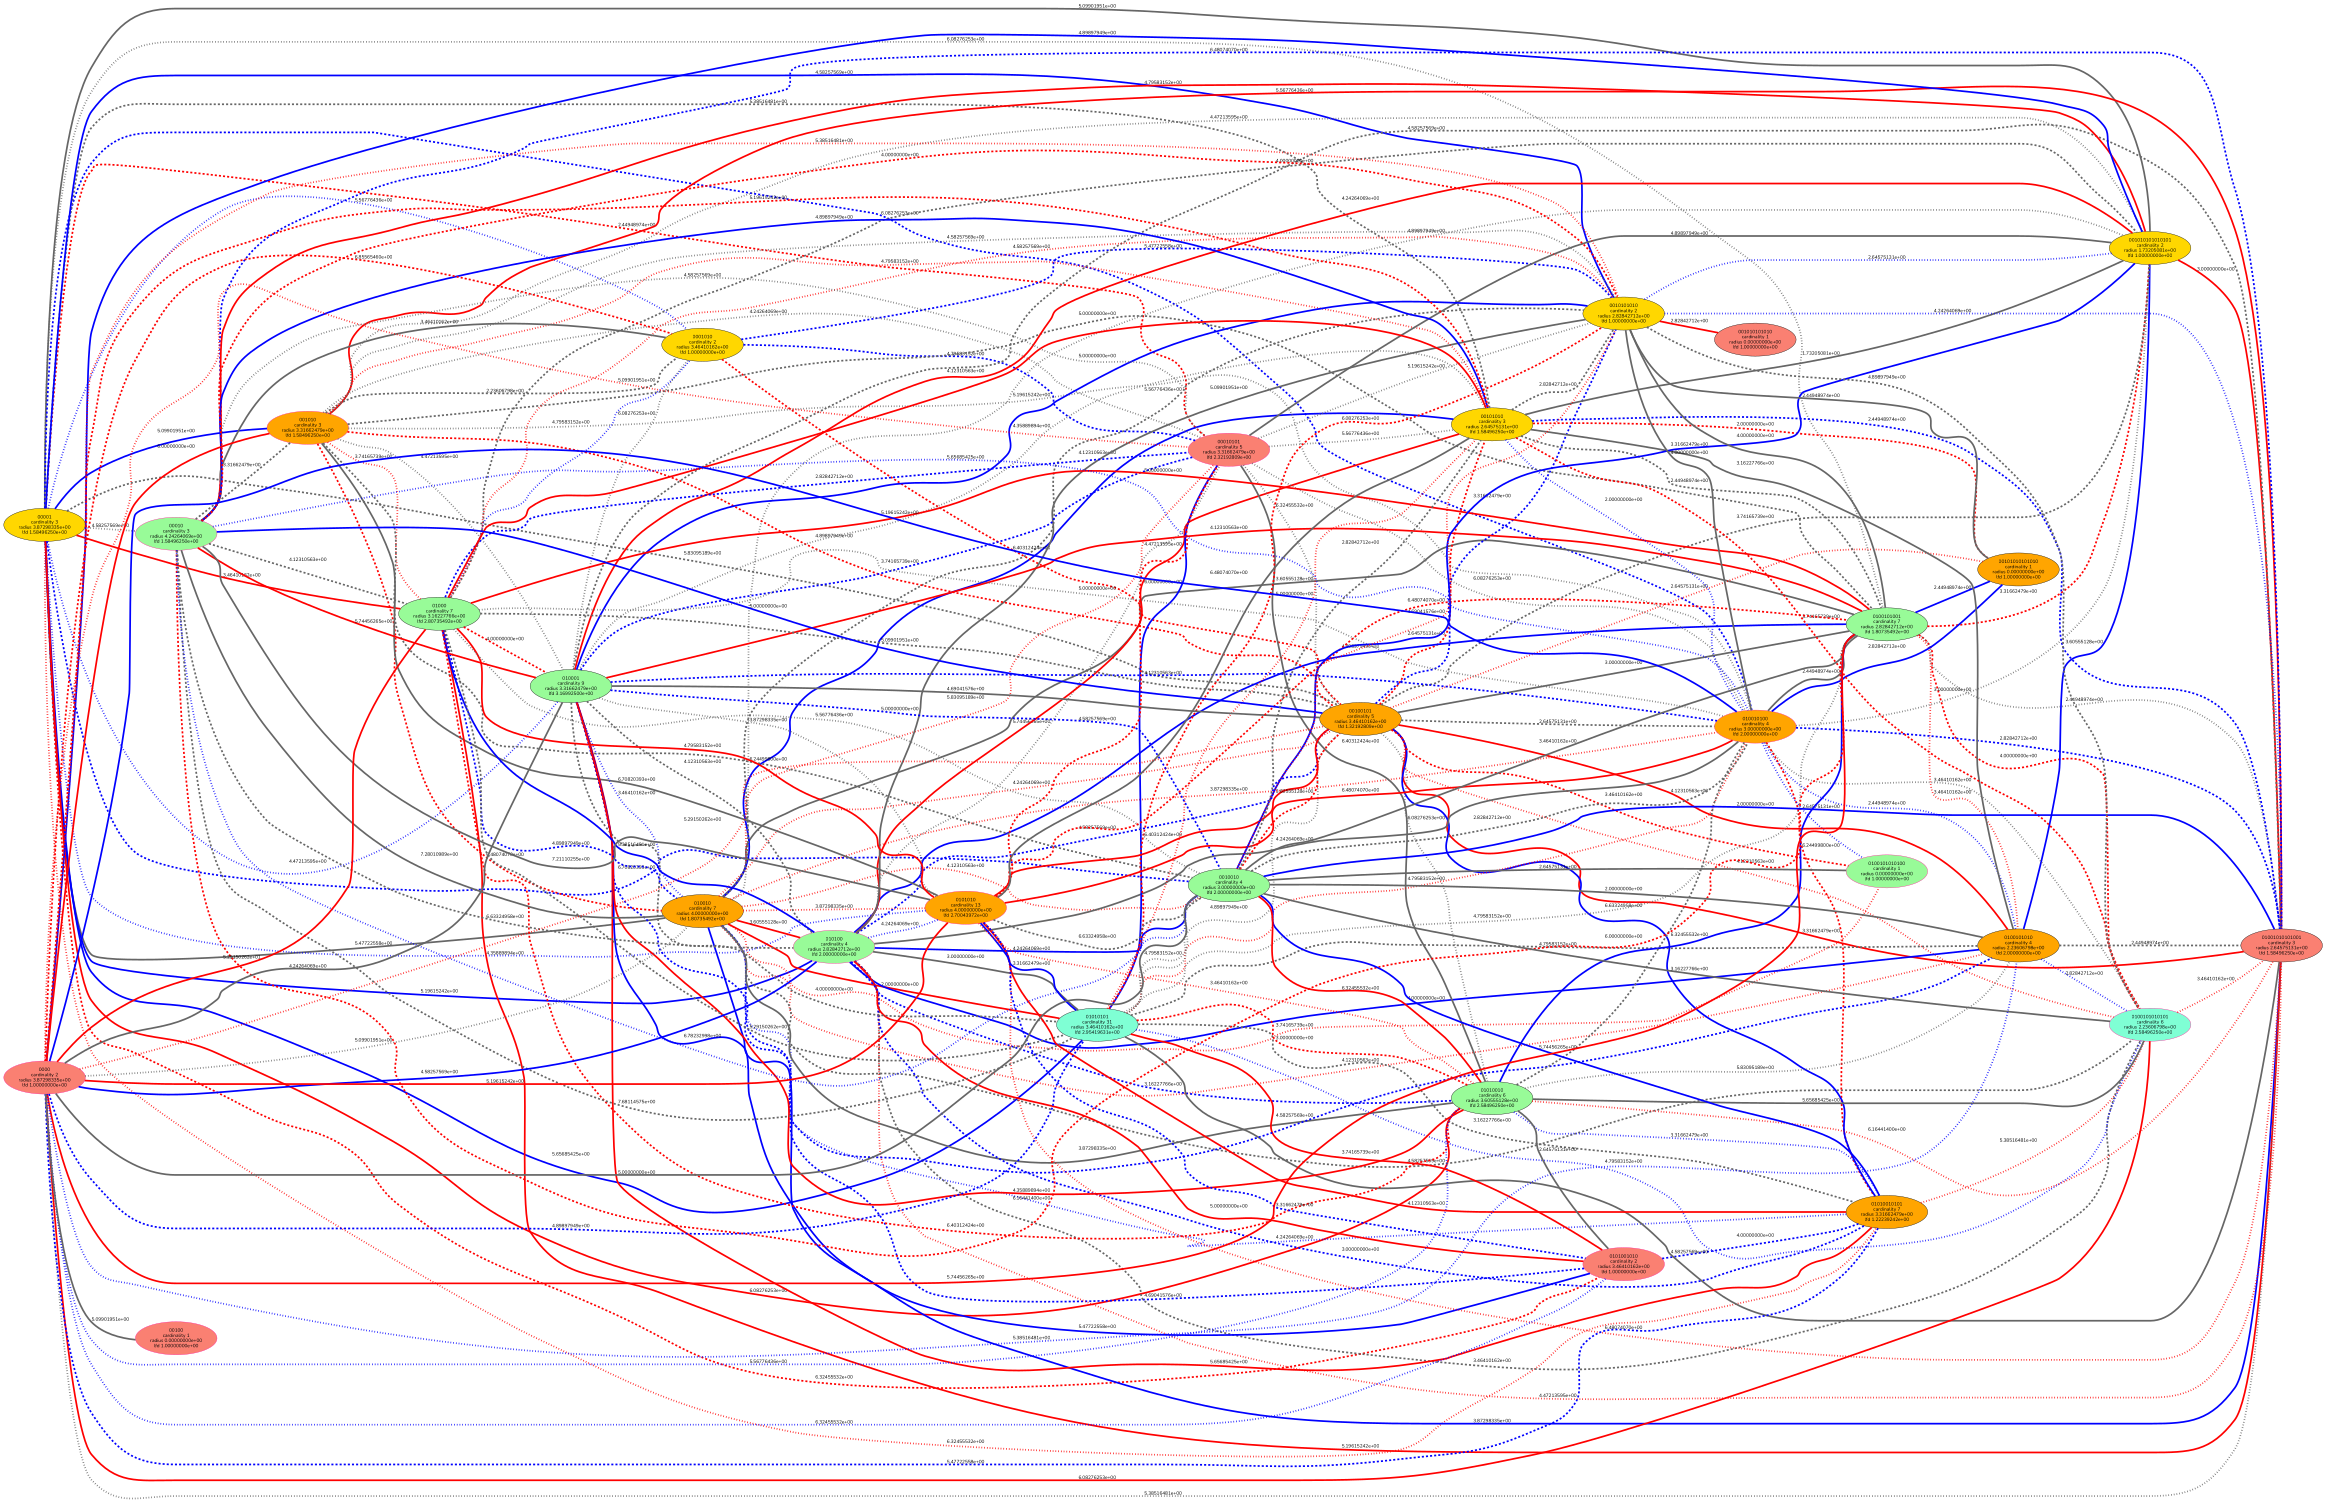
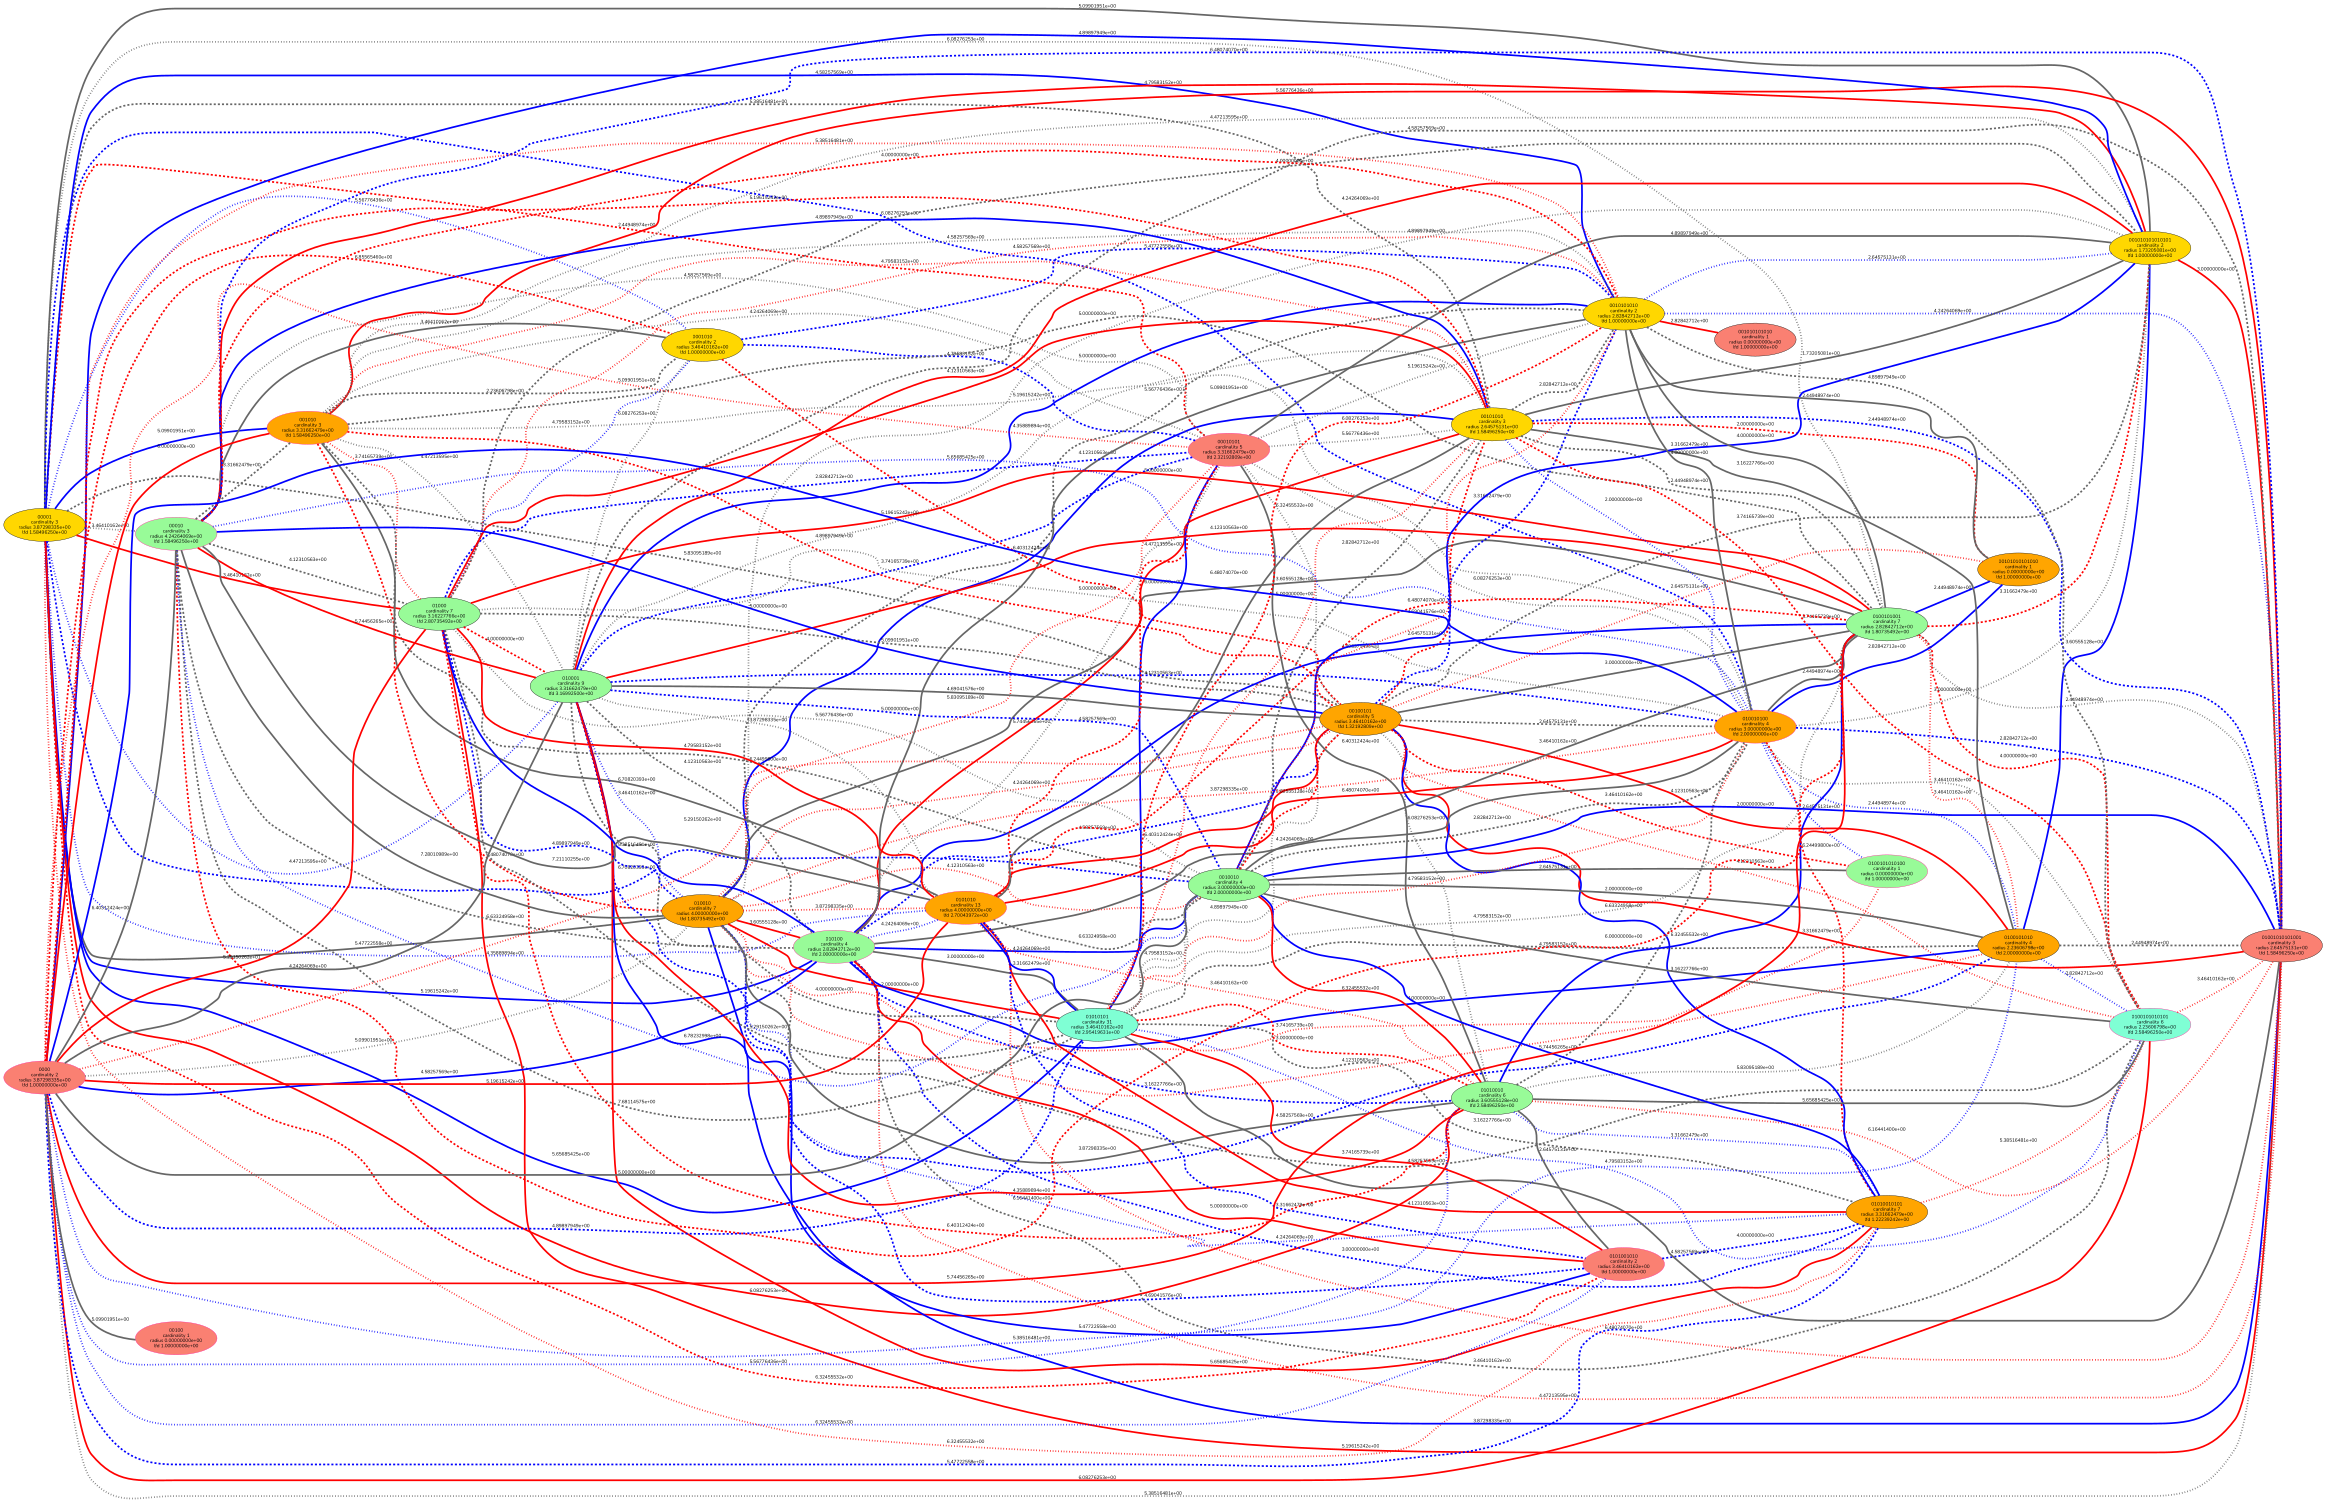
(110, 526) -> (110, 526)
none -> (152, 815)
